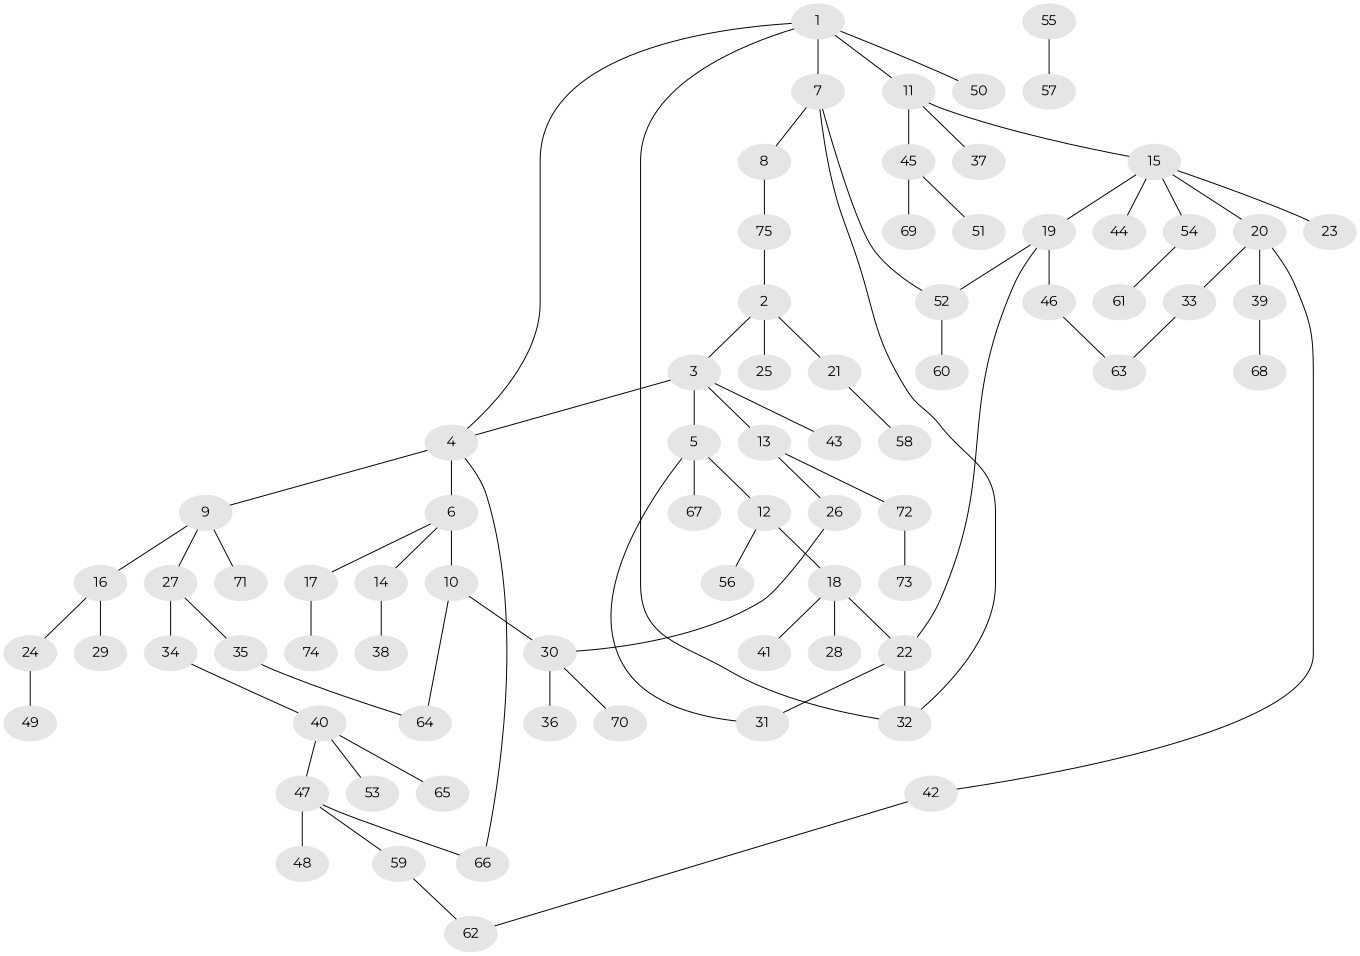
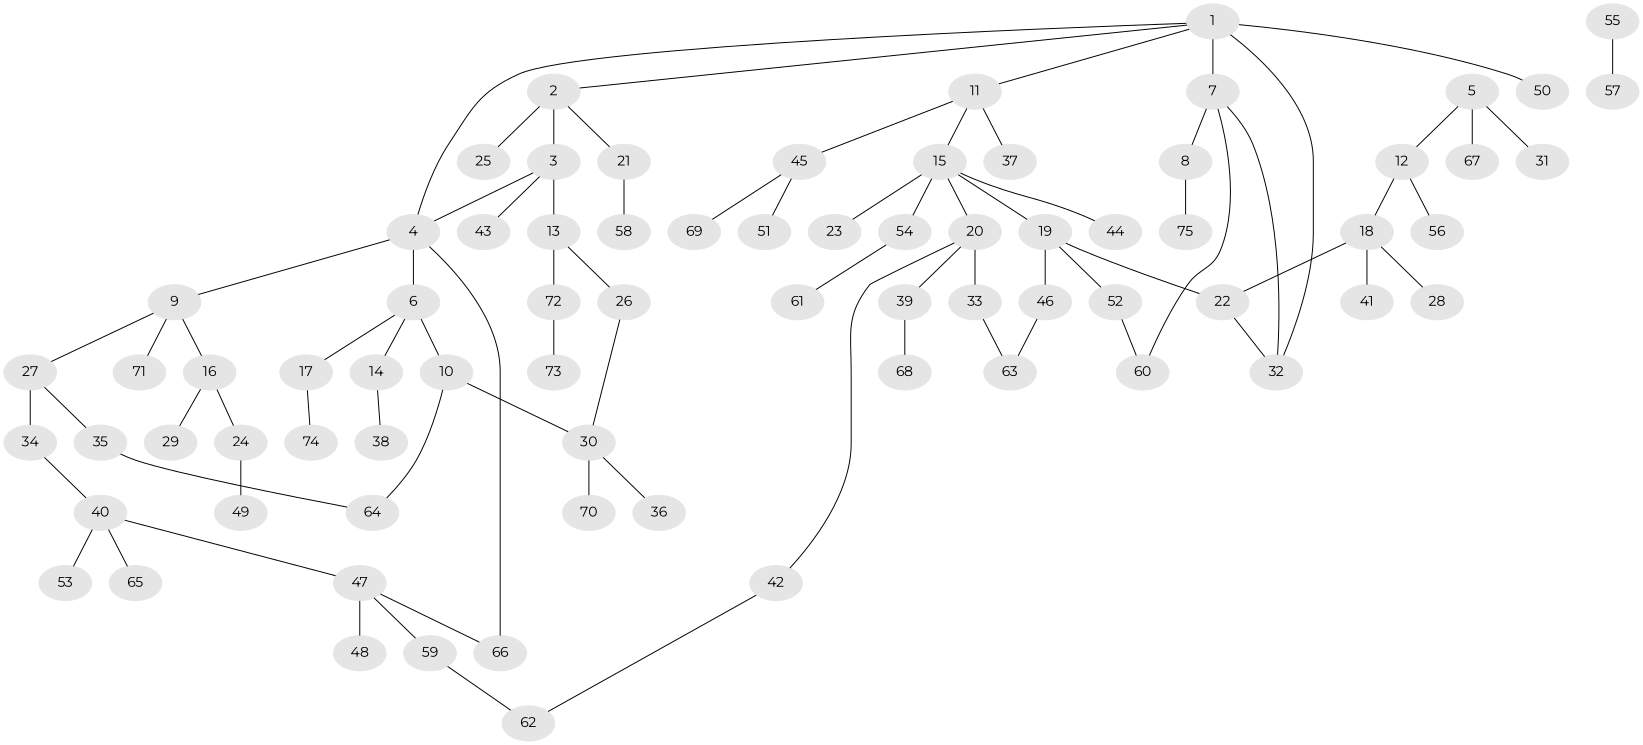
(855, 211) -> (1223, 243)
(764, 267) -> (883, 57)
(694, 408) -> none
(834, 688) -> none
